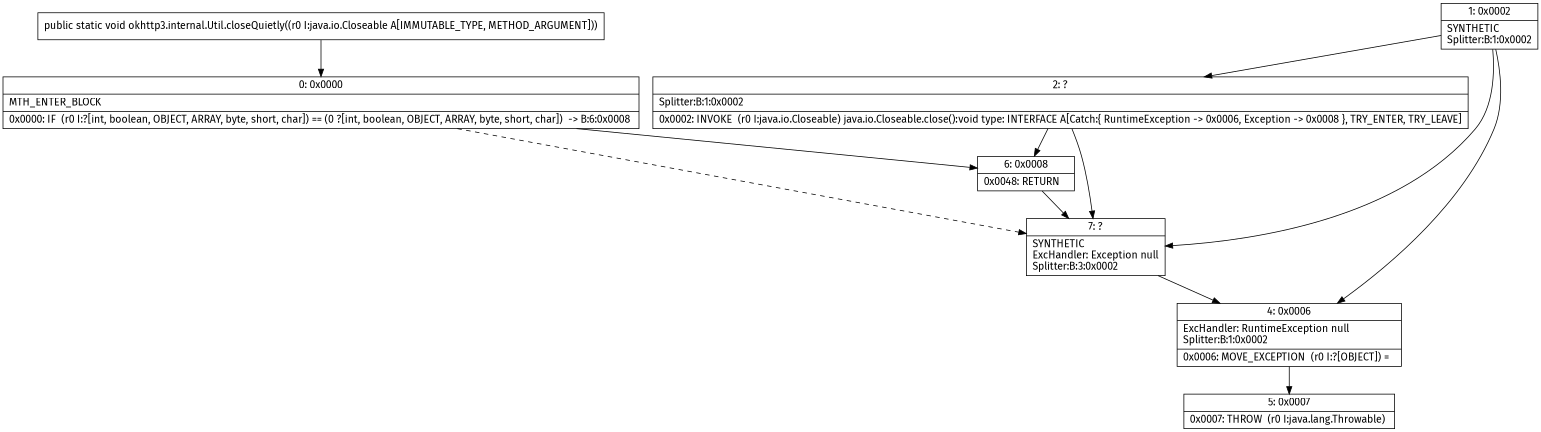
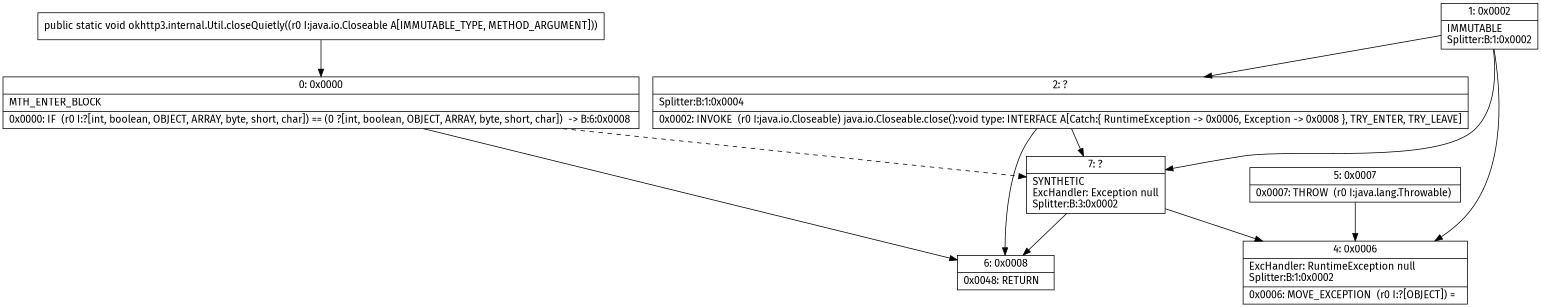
(1473, 29) -> (1475, 29)
(701, 102) -> (702, 102)
(1053, 202) -> (1048, 232)
(1289, 377) -> (1355, 218)
